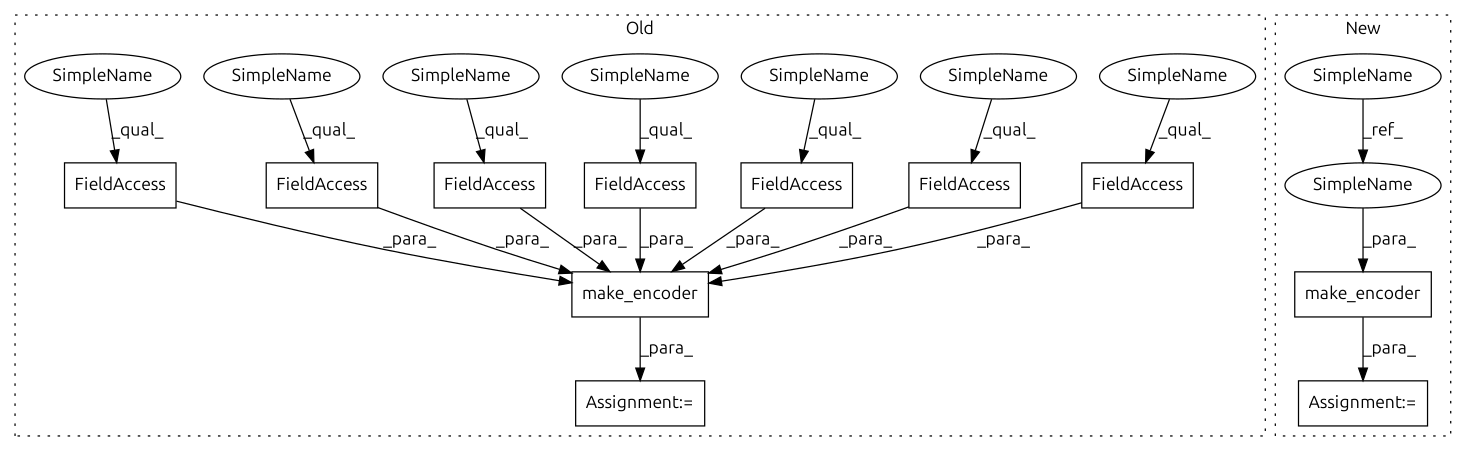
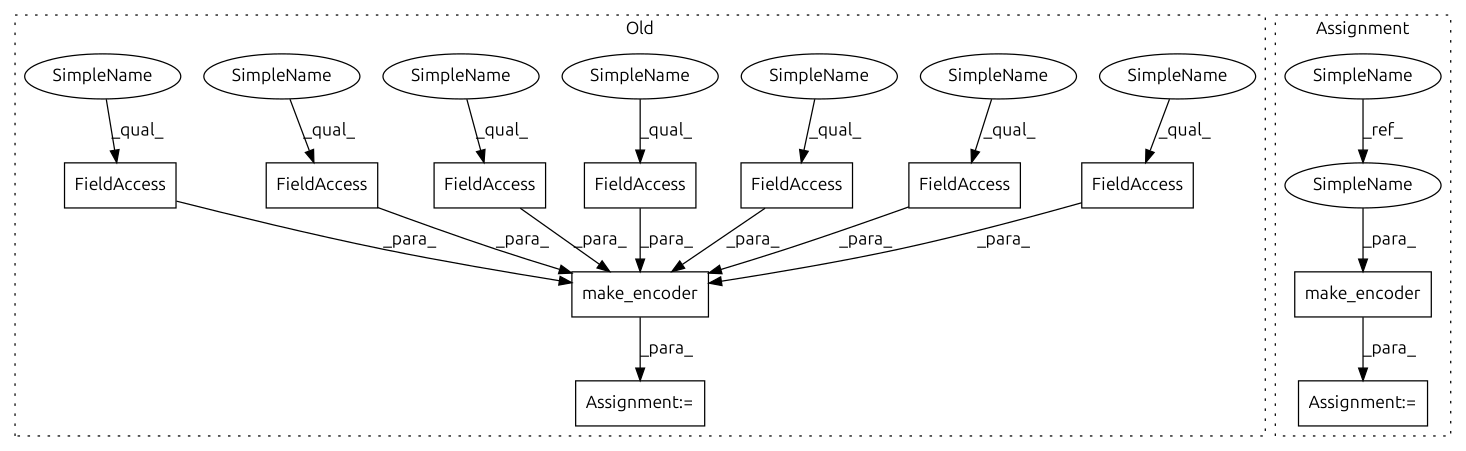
(1363, 29) -> (1363, 29)
